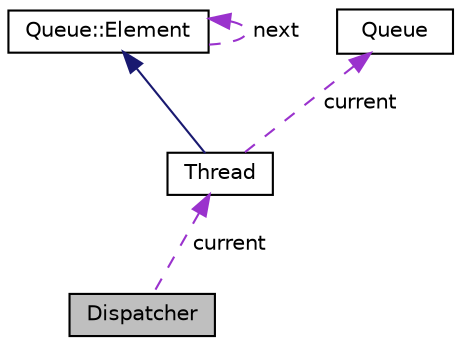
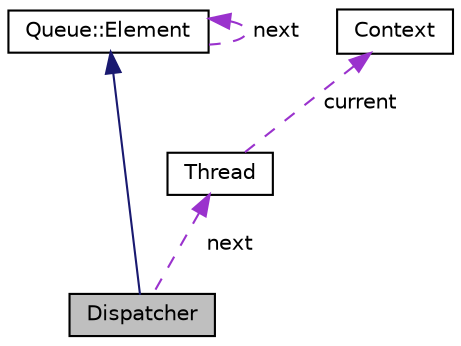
(395, 32) -> (395, 32)
(171, 111) -> (127, 184)
(226, 244) -> (226, 244)
